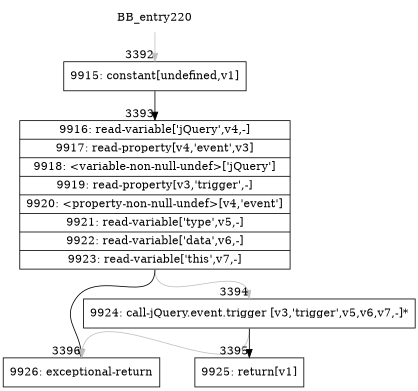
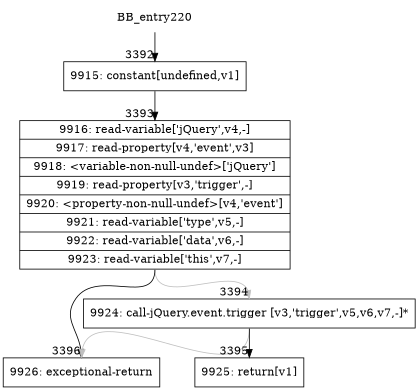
(155, 43) -> (155, 43)
